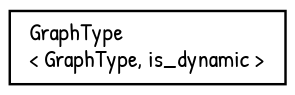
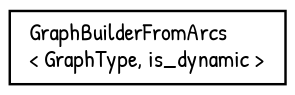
(148, 48) -> (148, 48)
